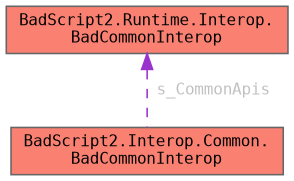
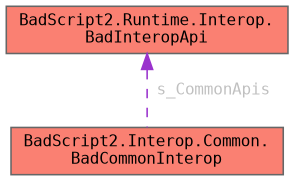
(147, 30) -> (147, 30)
